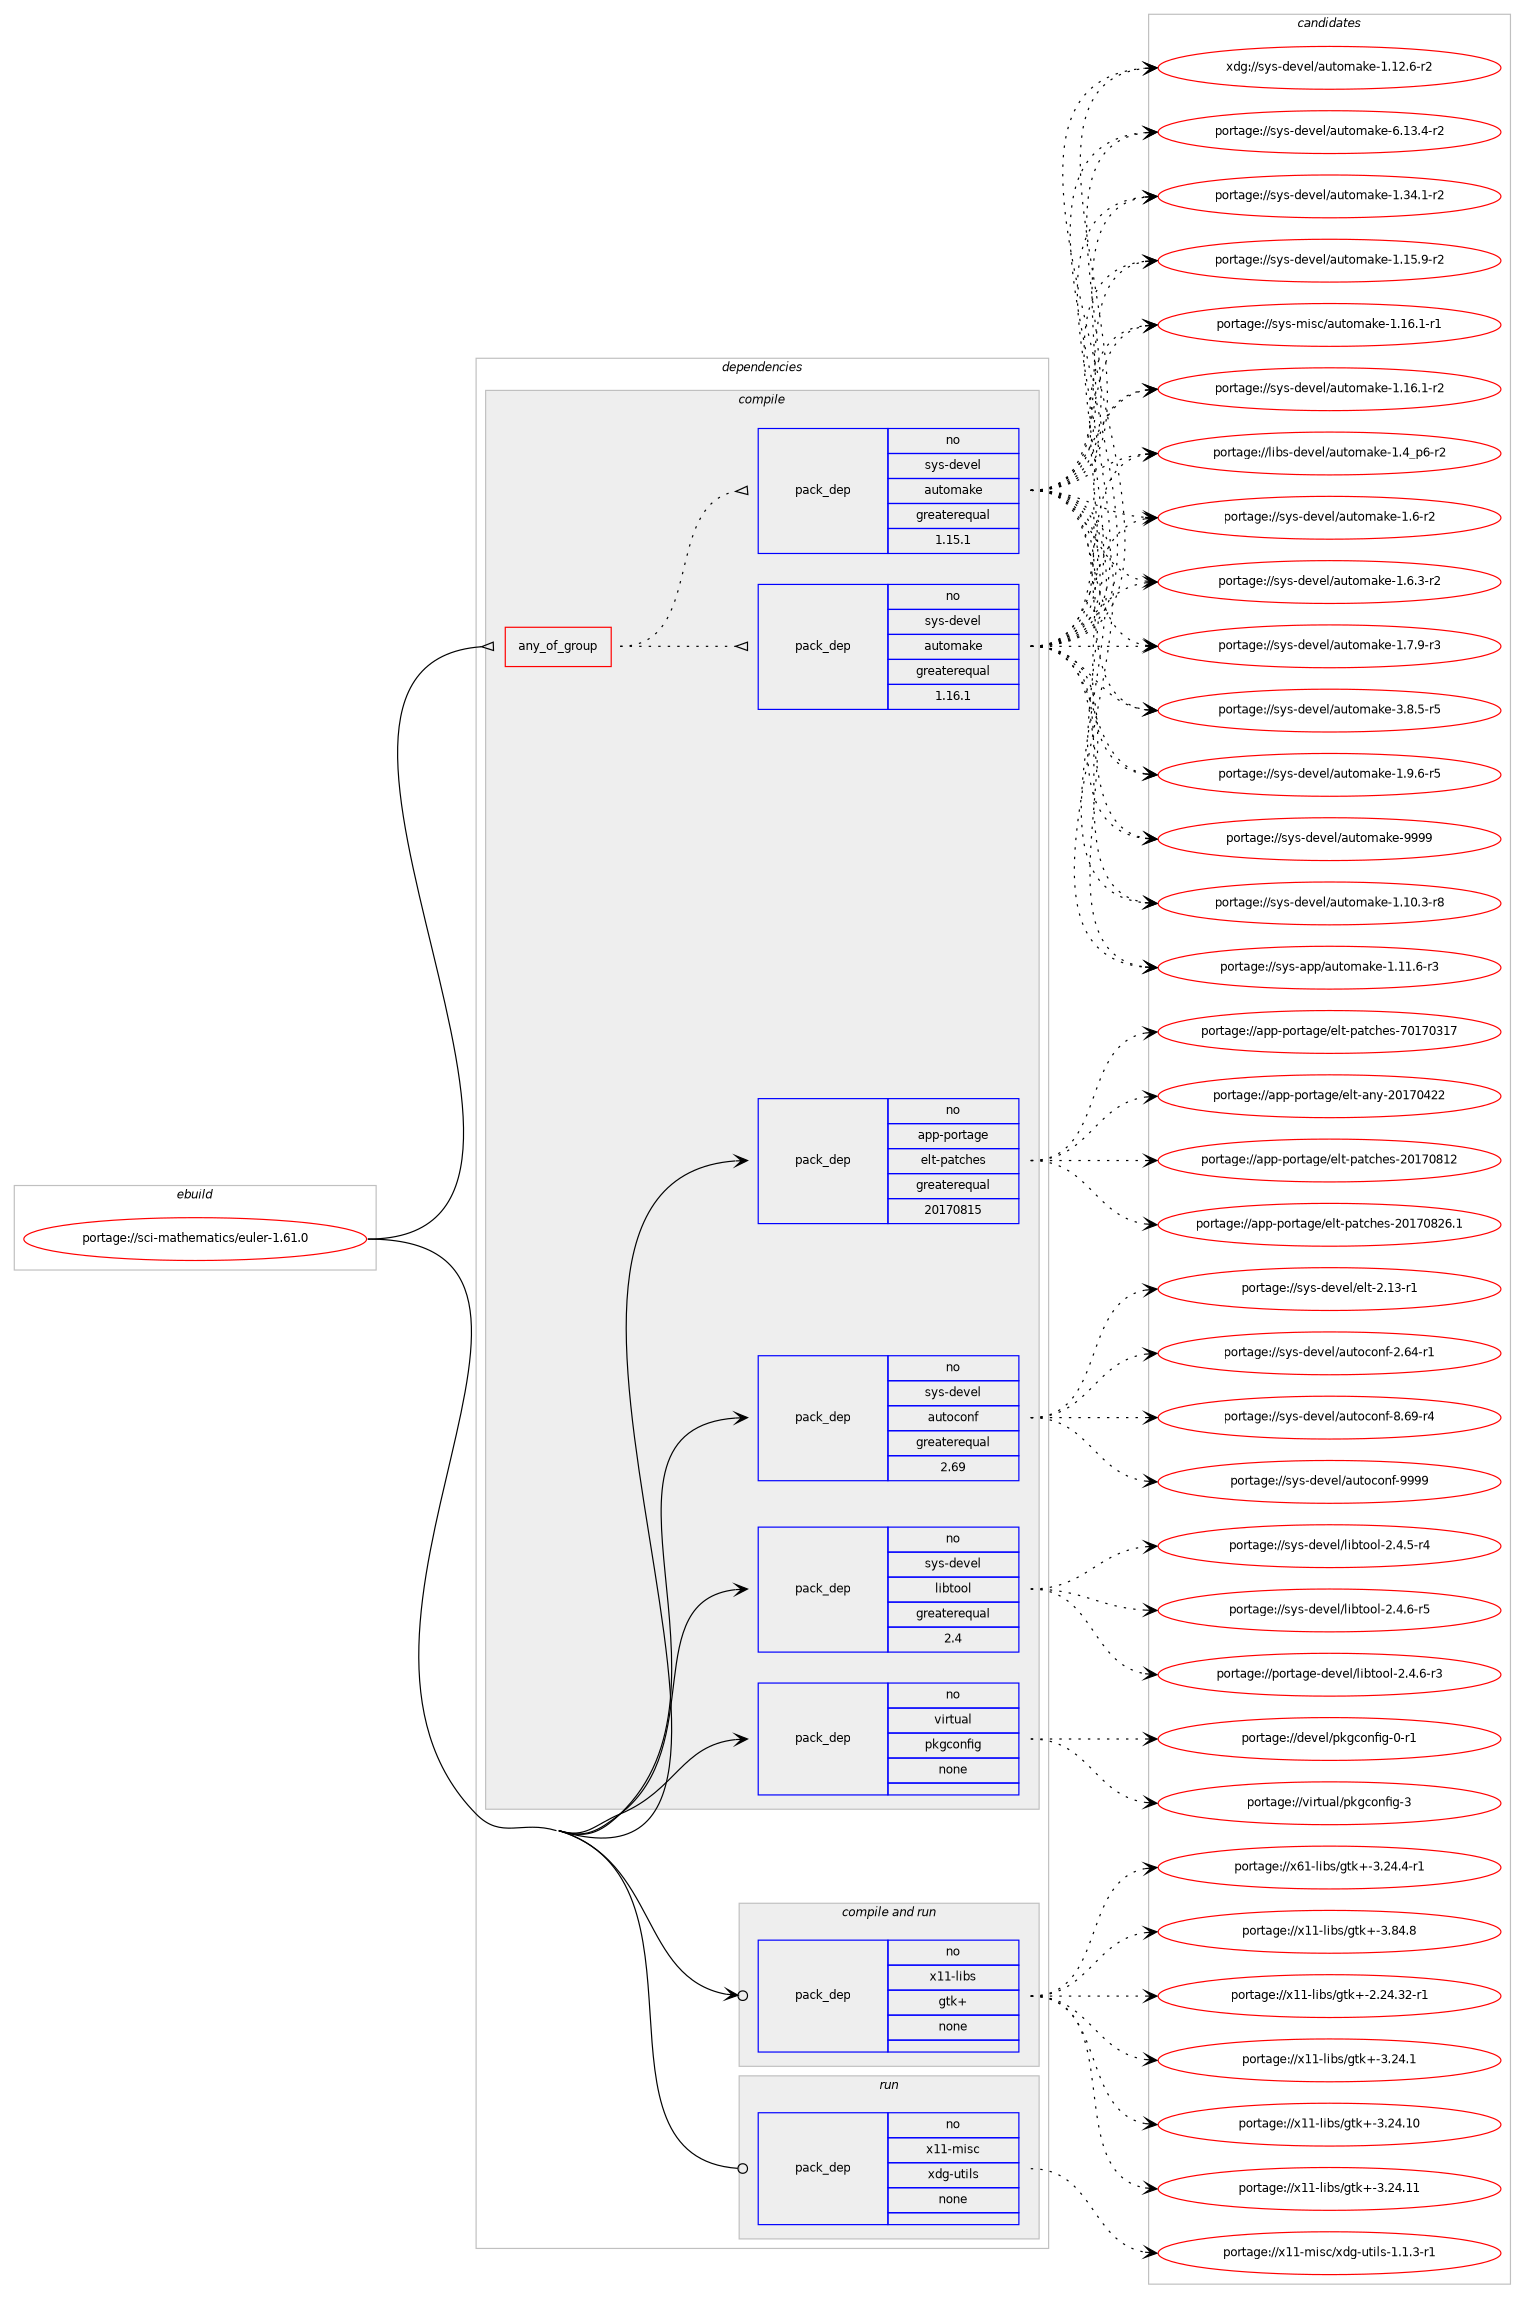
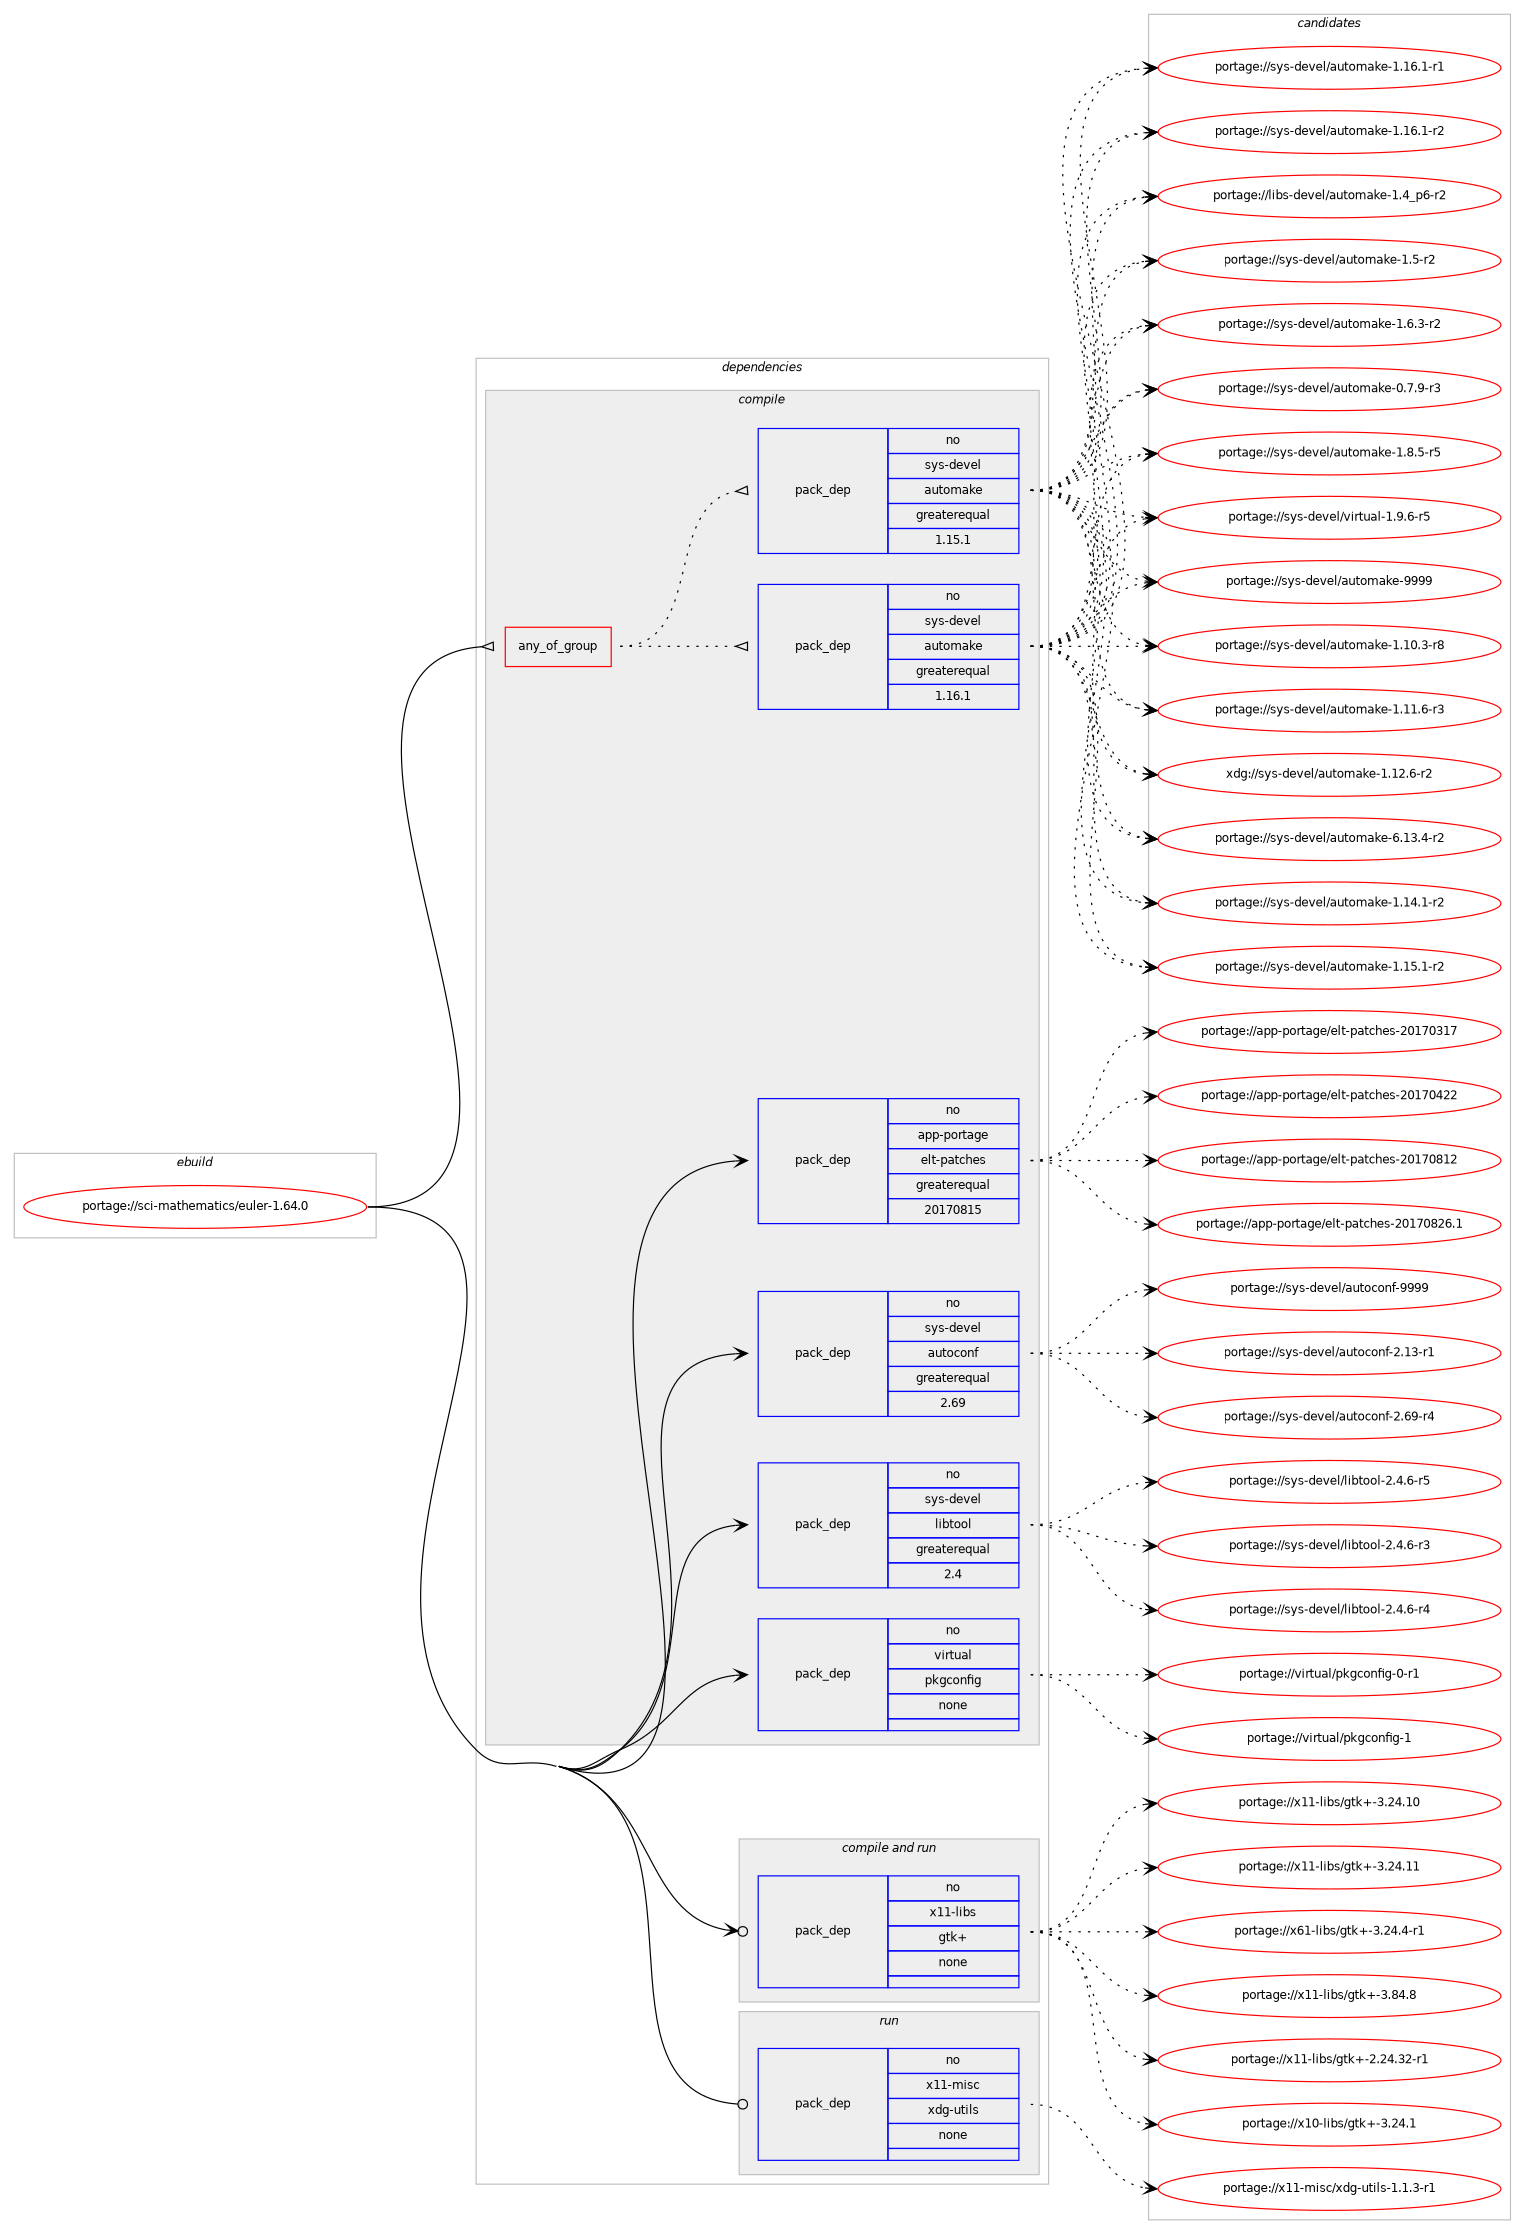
(1330, 196) -> (1330, 903)
(1330, 261) -> (1330, 968)
(1330, 325) -> (1330, 68)
(1330, 518) -> (1330, 261)
(1330, 646) -> (1330, 389)
(1330, 711) -> (1330, 453)
(1330, 775) -> (1330, 518)
(1330, 968) -> (1330, 711)
(1330, 1032) -> (1330, 1032)
(1330, 1096) -> (1330, 1096)
(195, 1239) -> (195, 1207)
(1330, 1289) -> (1330, 1353)
(1330, 1353) -> none
(1330, 1418) -> (1330, 1418)
(1330, 1546) -> (1330, 1610)
(1330, 1675) -> (1330, 1546)
(1330, 1739) -> (1330, 1675)
(1330, 1803) -> (1330, 1739)
(1330, 2060) -> (1330, 2125)
